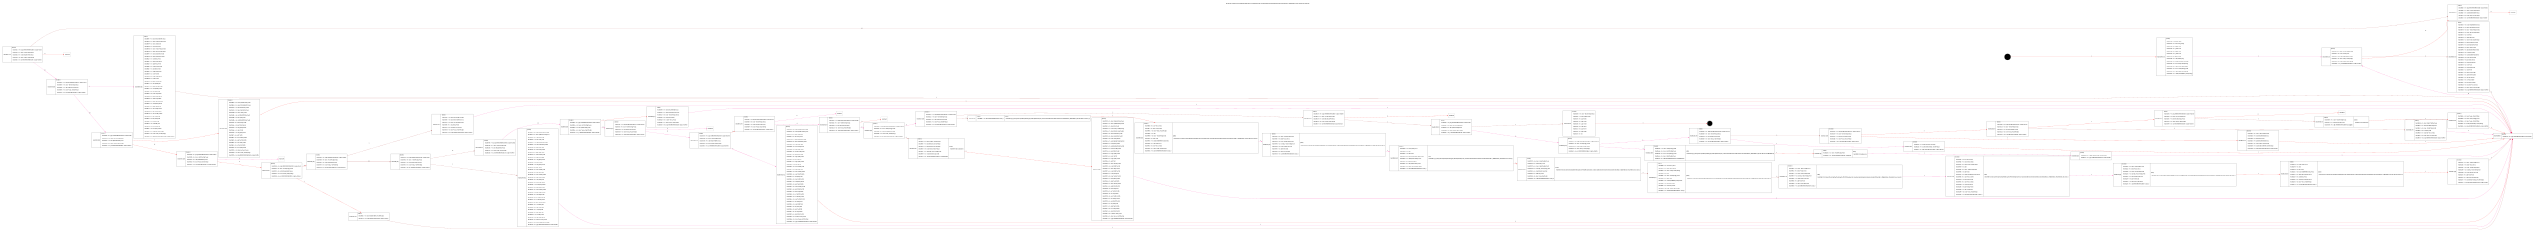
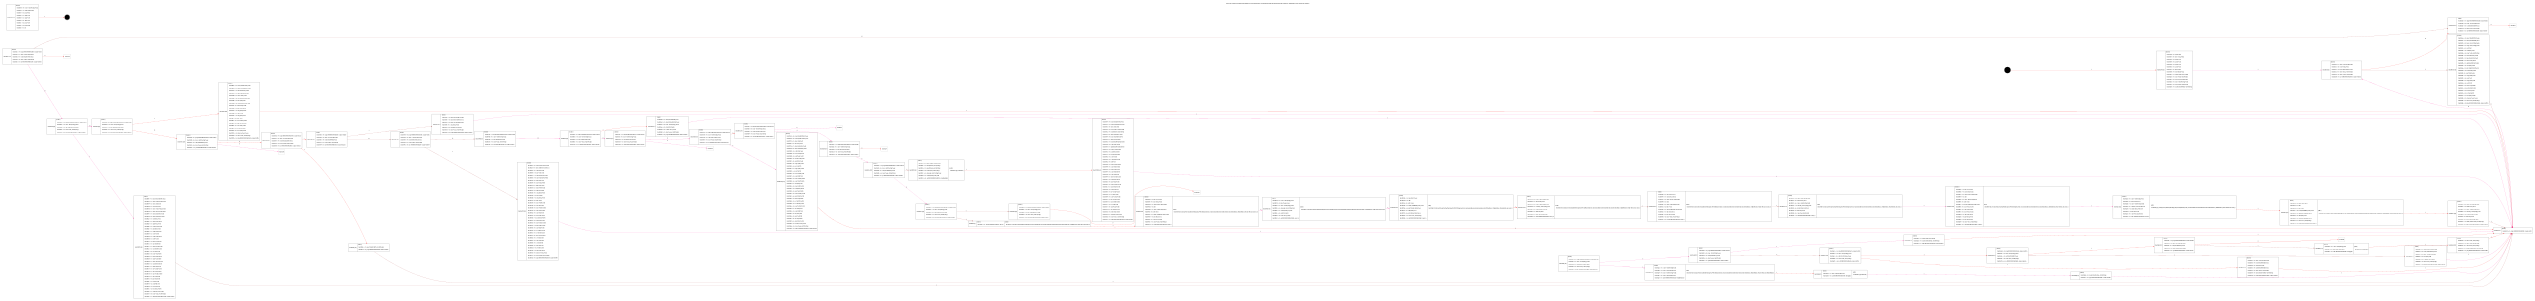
(1451, 127) -> none
